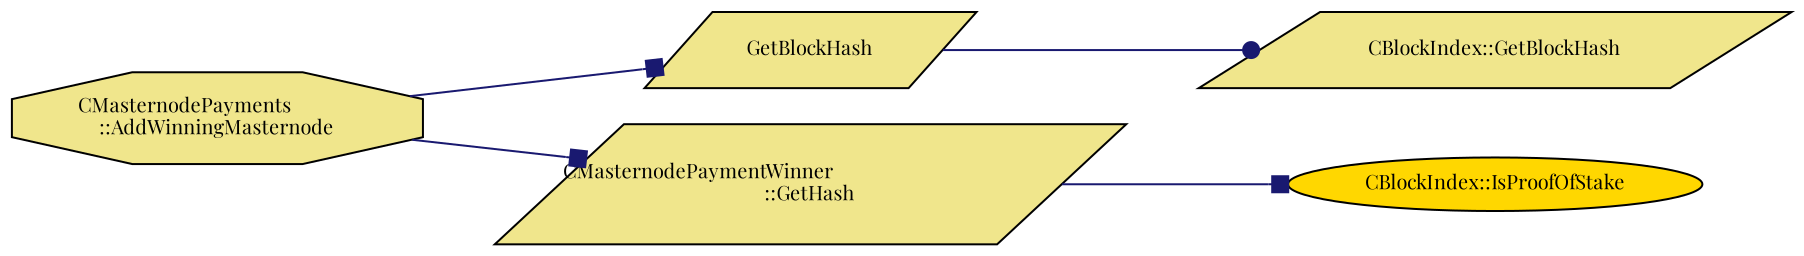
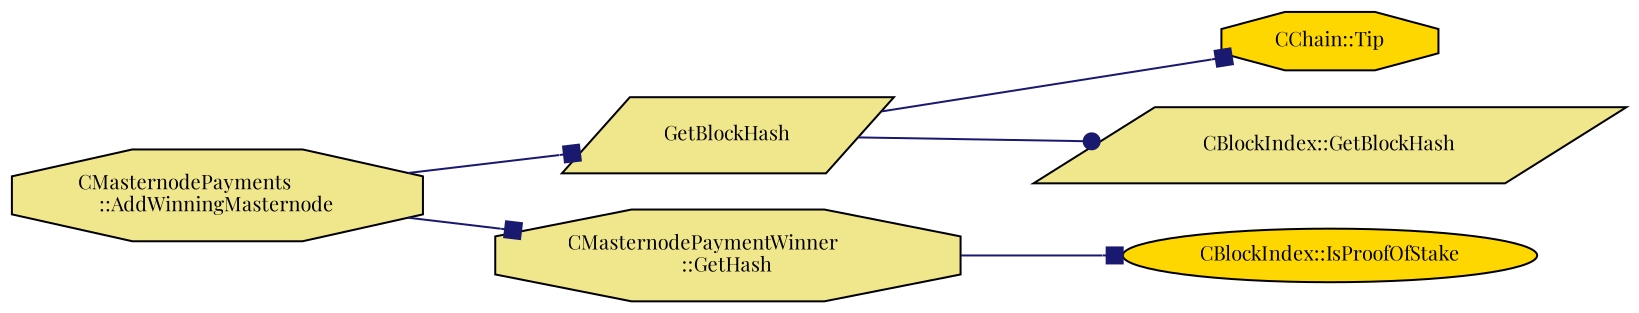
none -> (1330, 41)
(811, 184) -> (728, 255)
